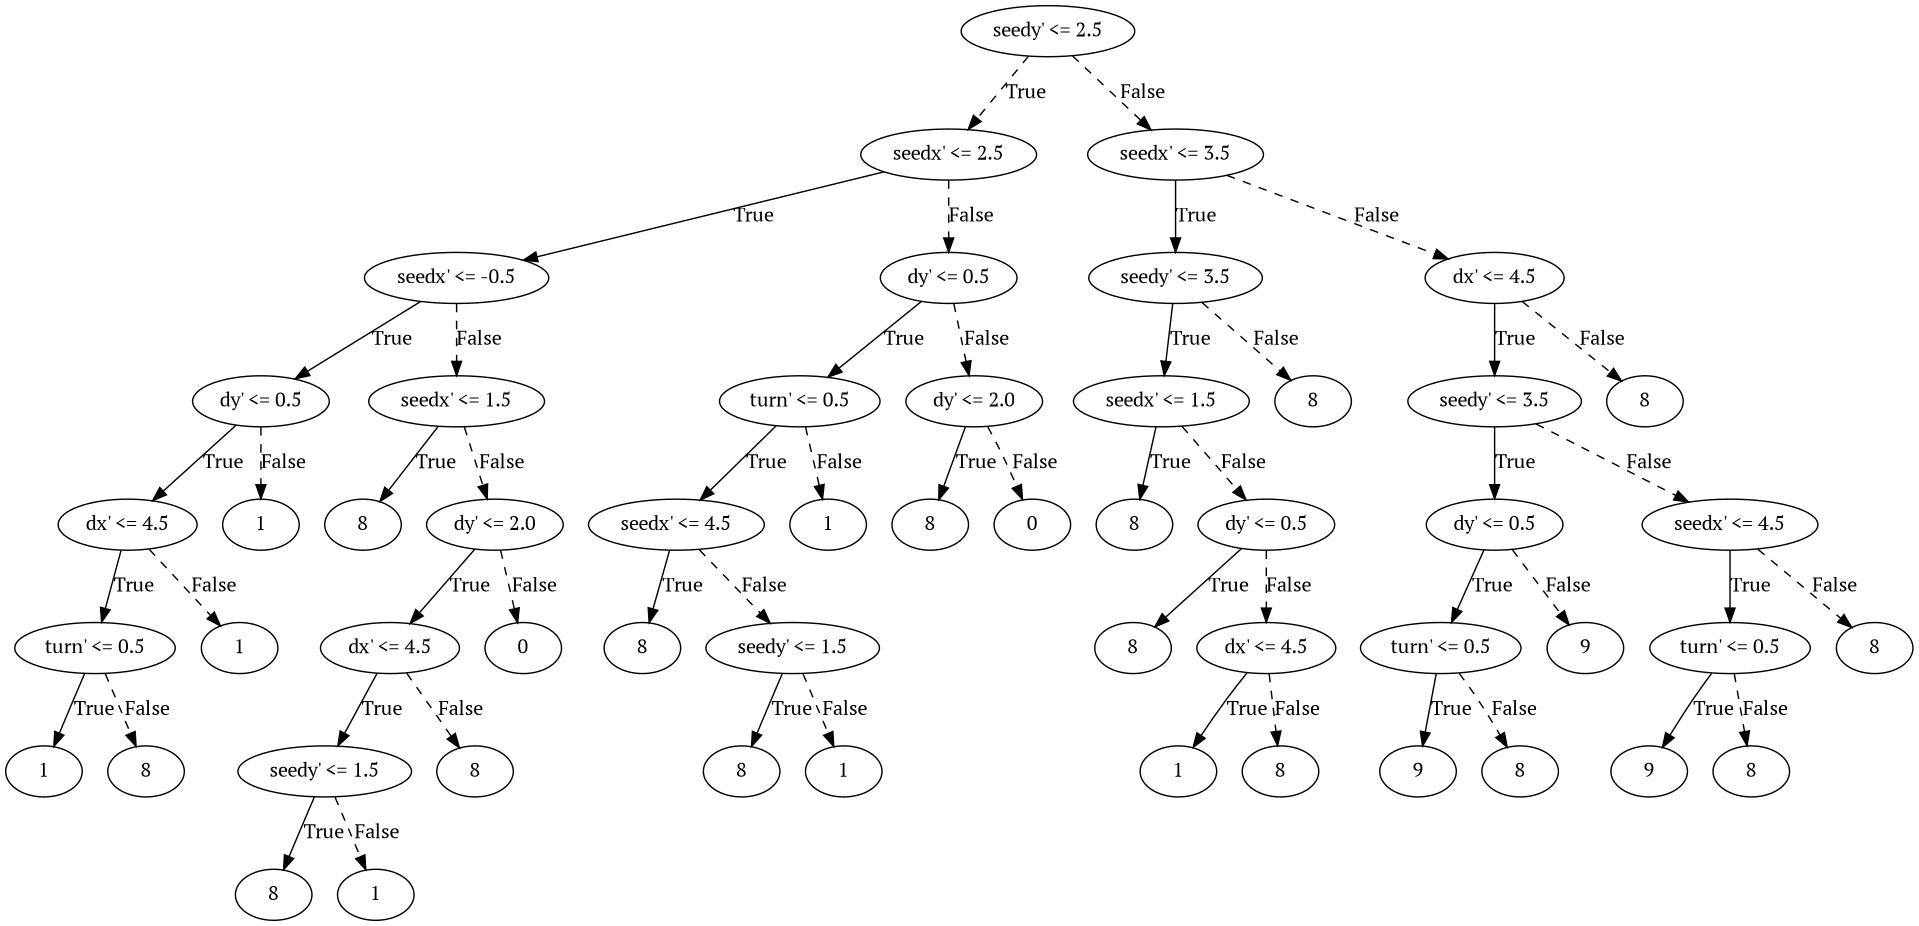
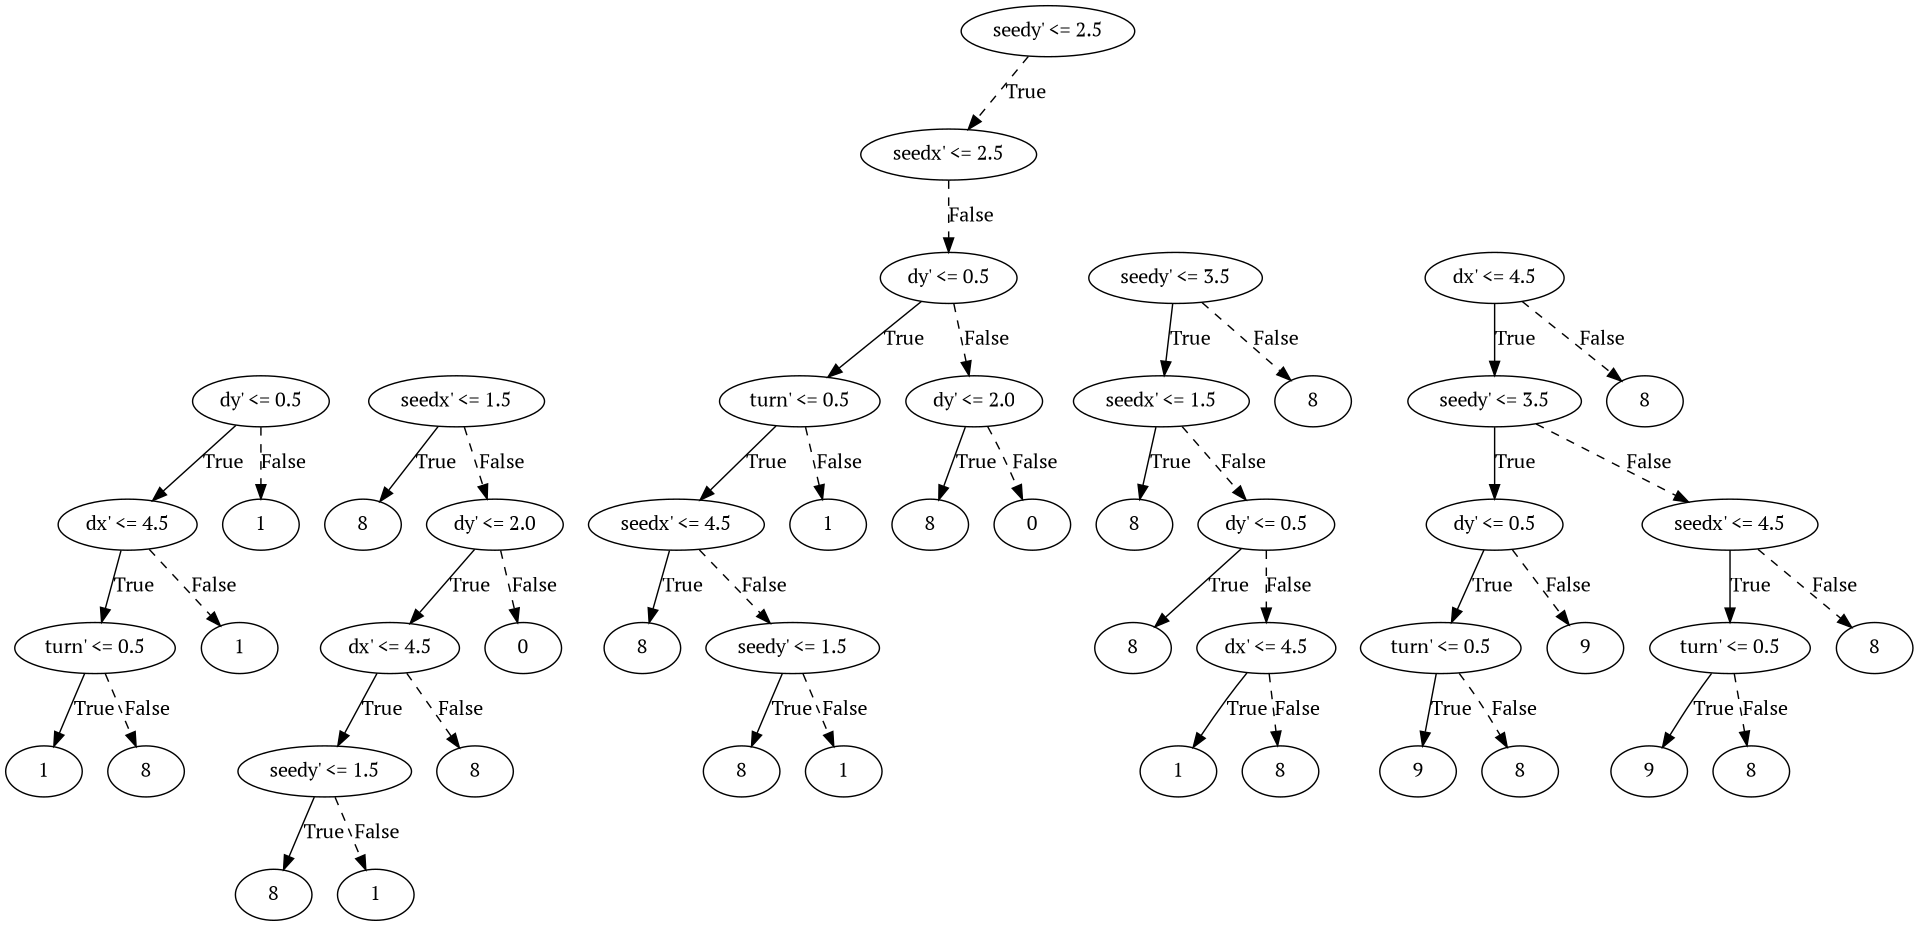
(1176, 155) -> none
(457, 278) -> none
